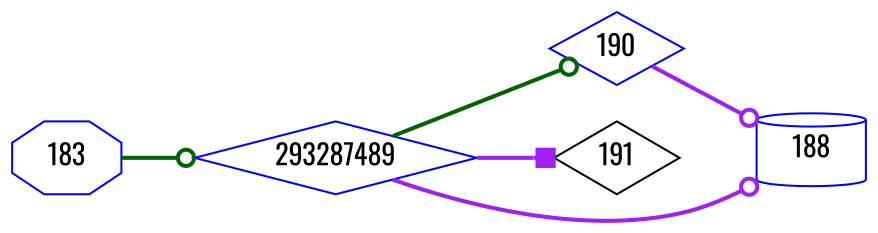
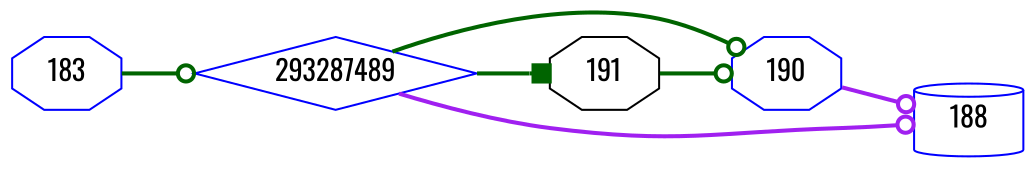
(617, 49) -> (787, 73)
none -> (688, 73)
(505, 158) -> (503, 73)
(617, 158) -> (604, 73)
